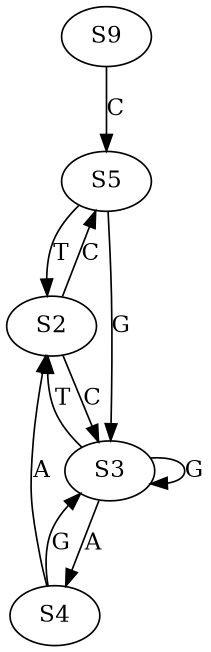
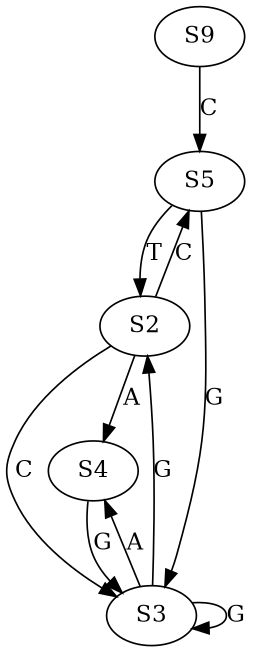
(63, 399) -> (163, 471)
(31, 480) -> (122, 391)
